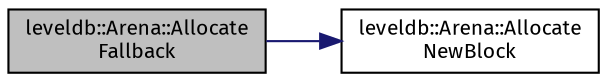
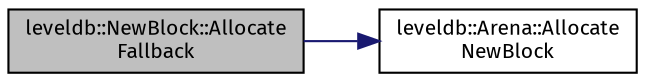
(137, 41) -> (156, 41)
